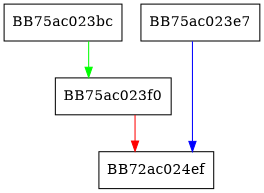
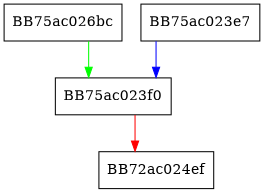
(63, 23) -> (63, 23)
(192, 91) -> (156, 54)
